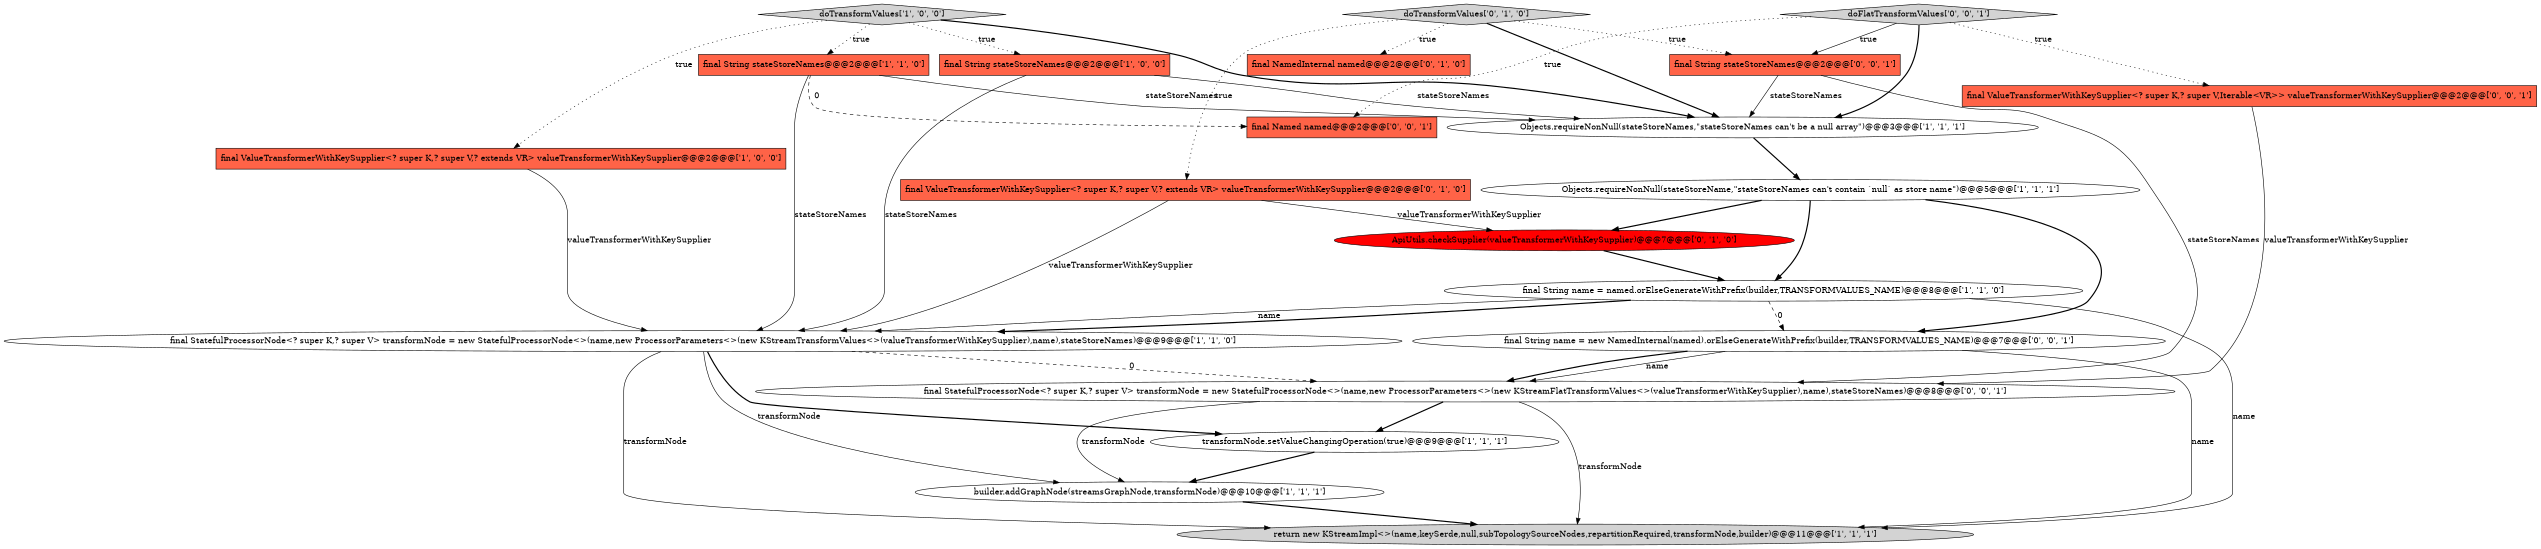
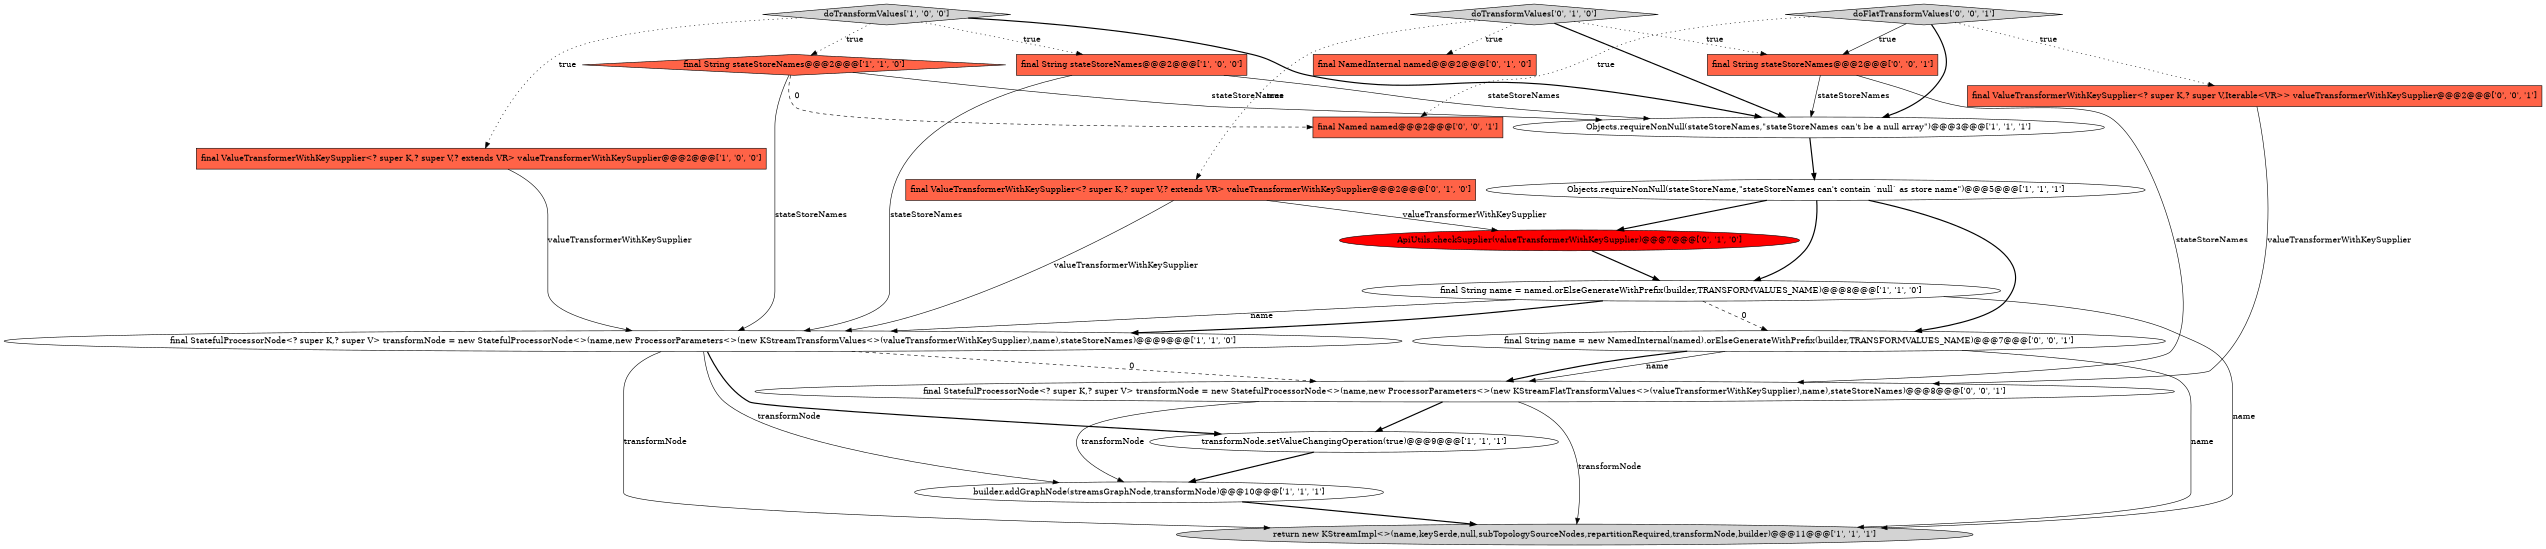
(814, 65) -> (794, 65)
